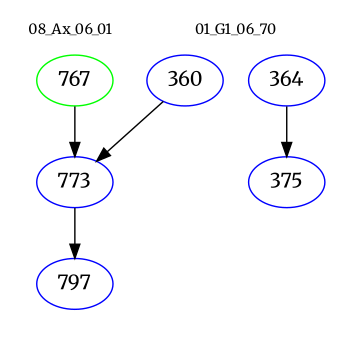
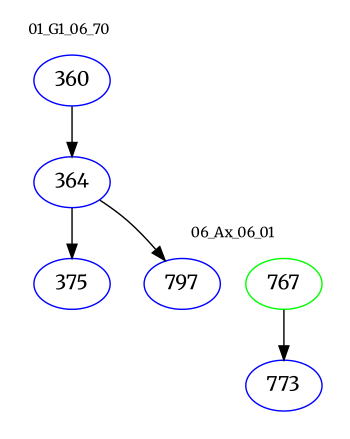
(71, 30) -> (233, 234)
(145, 118) -> (72, 124)
(75, 226) -> (142, 234)
